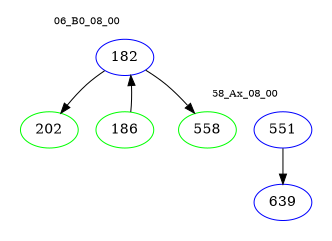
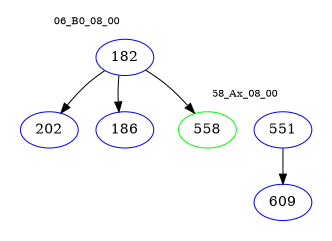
(132, 99) -> (118, 89)
(49, 130) -> (49, 130)
(125, 130) -> (125, 130)
(283, 202) -> (283, 202)
